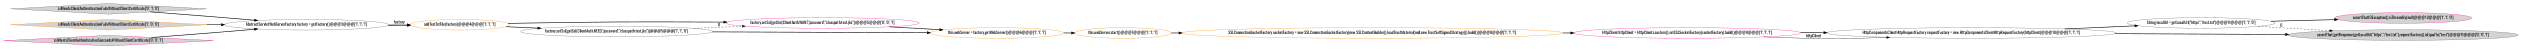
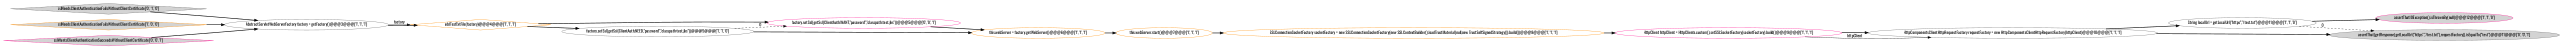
(460, 25) -> (481, 25)
